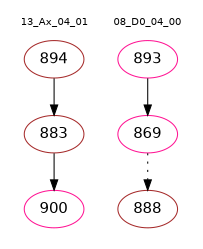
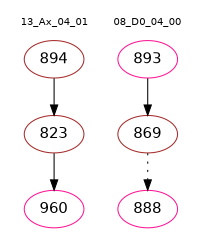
(54, 134) -> (54, 134)
(148, 134) -> (148, 134)
(54, 209) -> (54, 209)
(148, 209) -> (148, 209)
